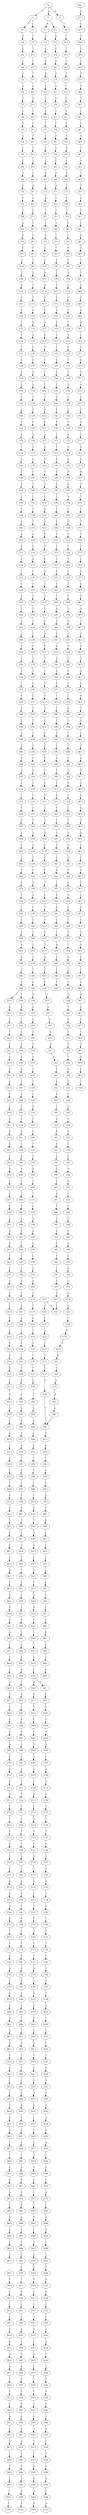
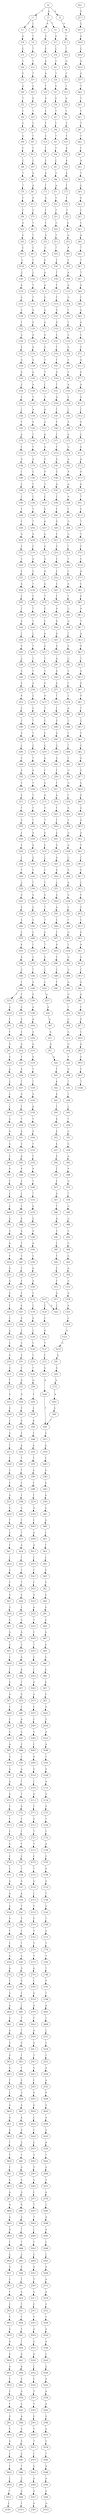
(39, 1682) -> (45, 1681)
none -> (9, 2266)
